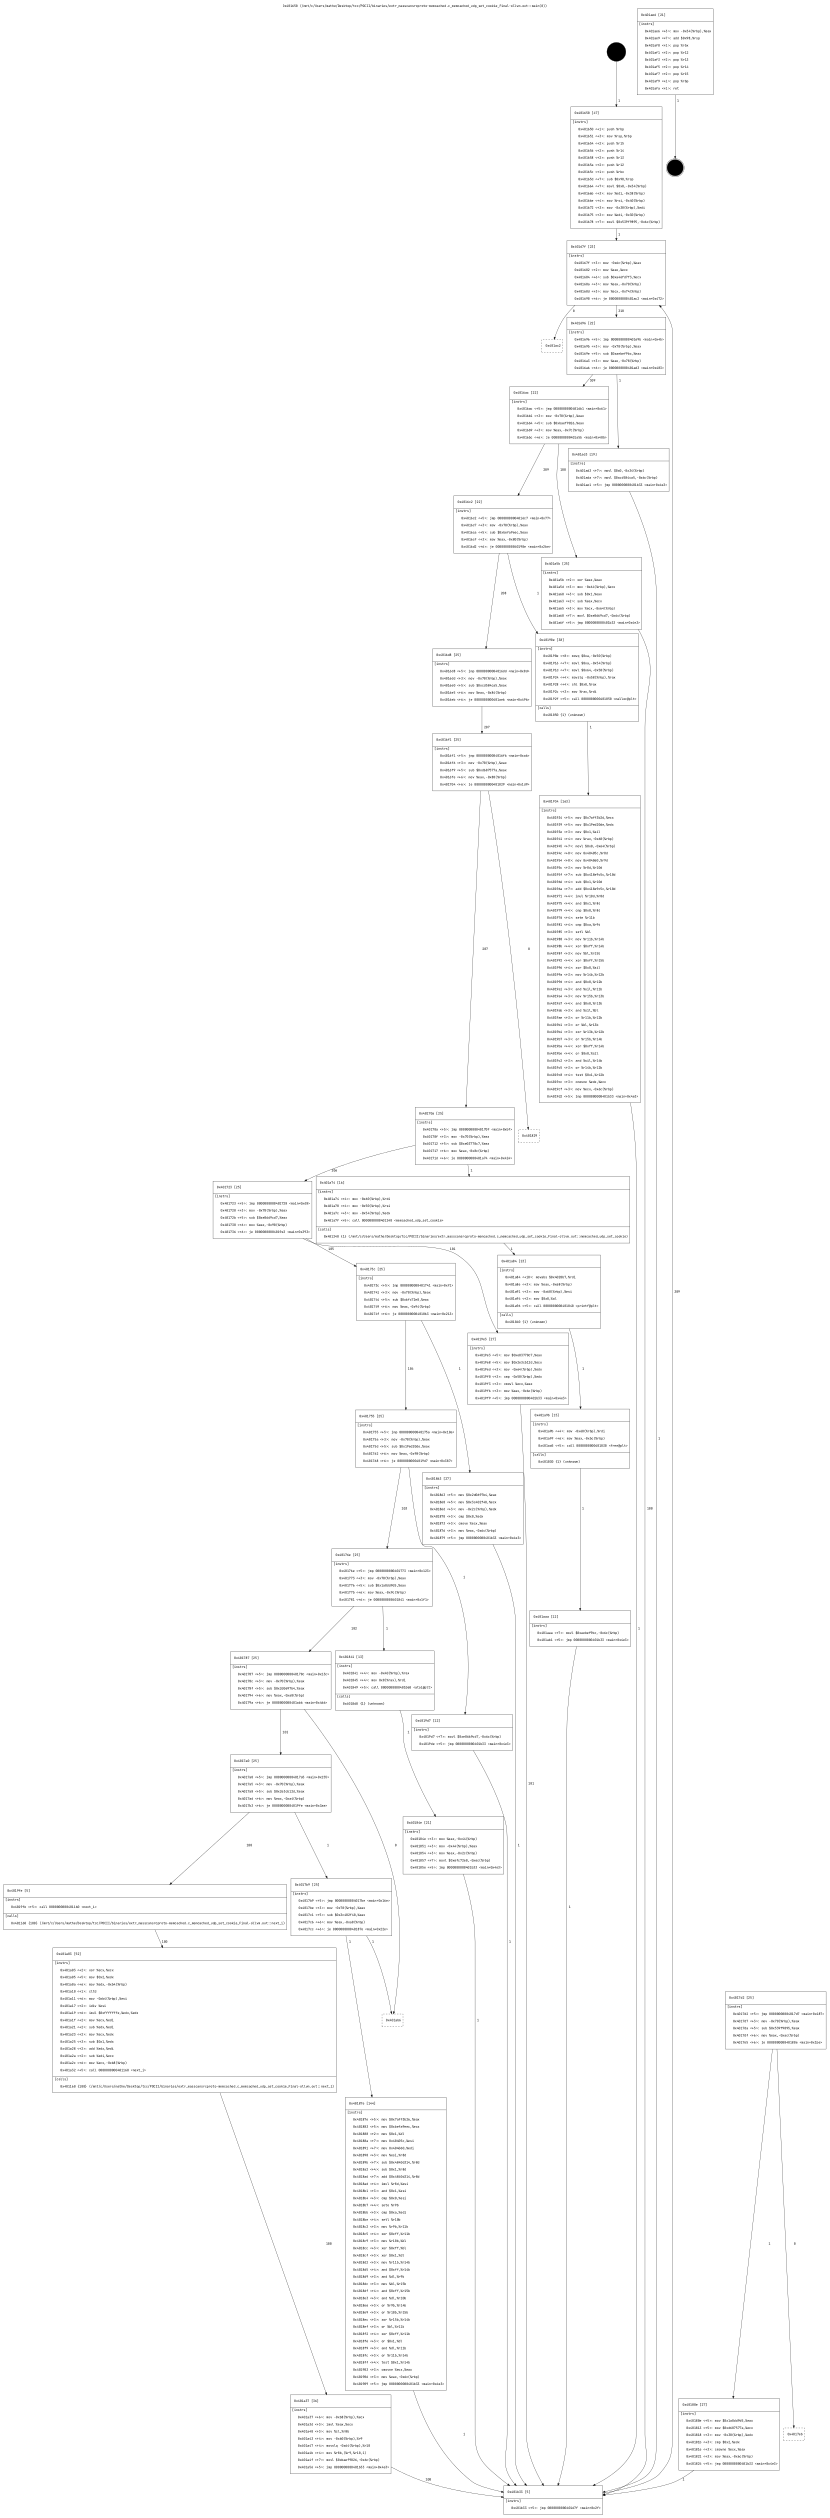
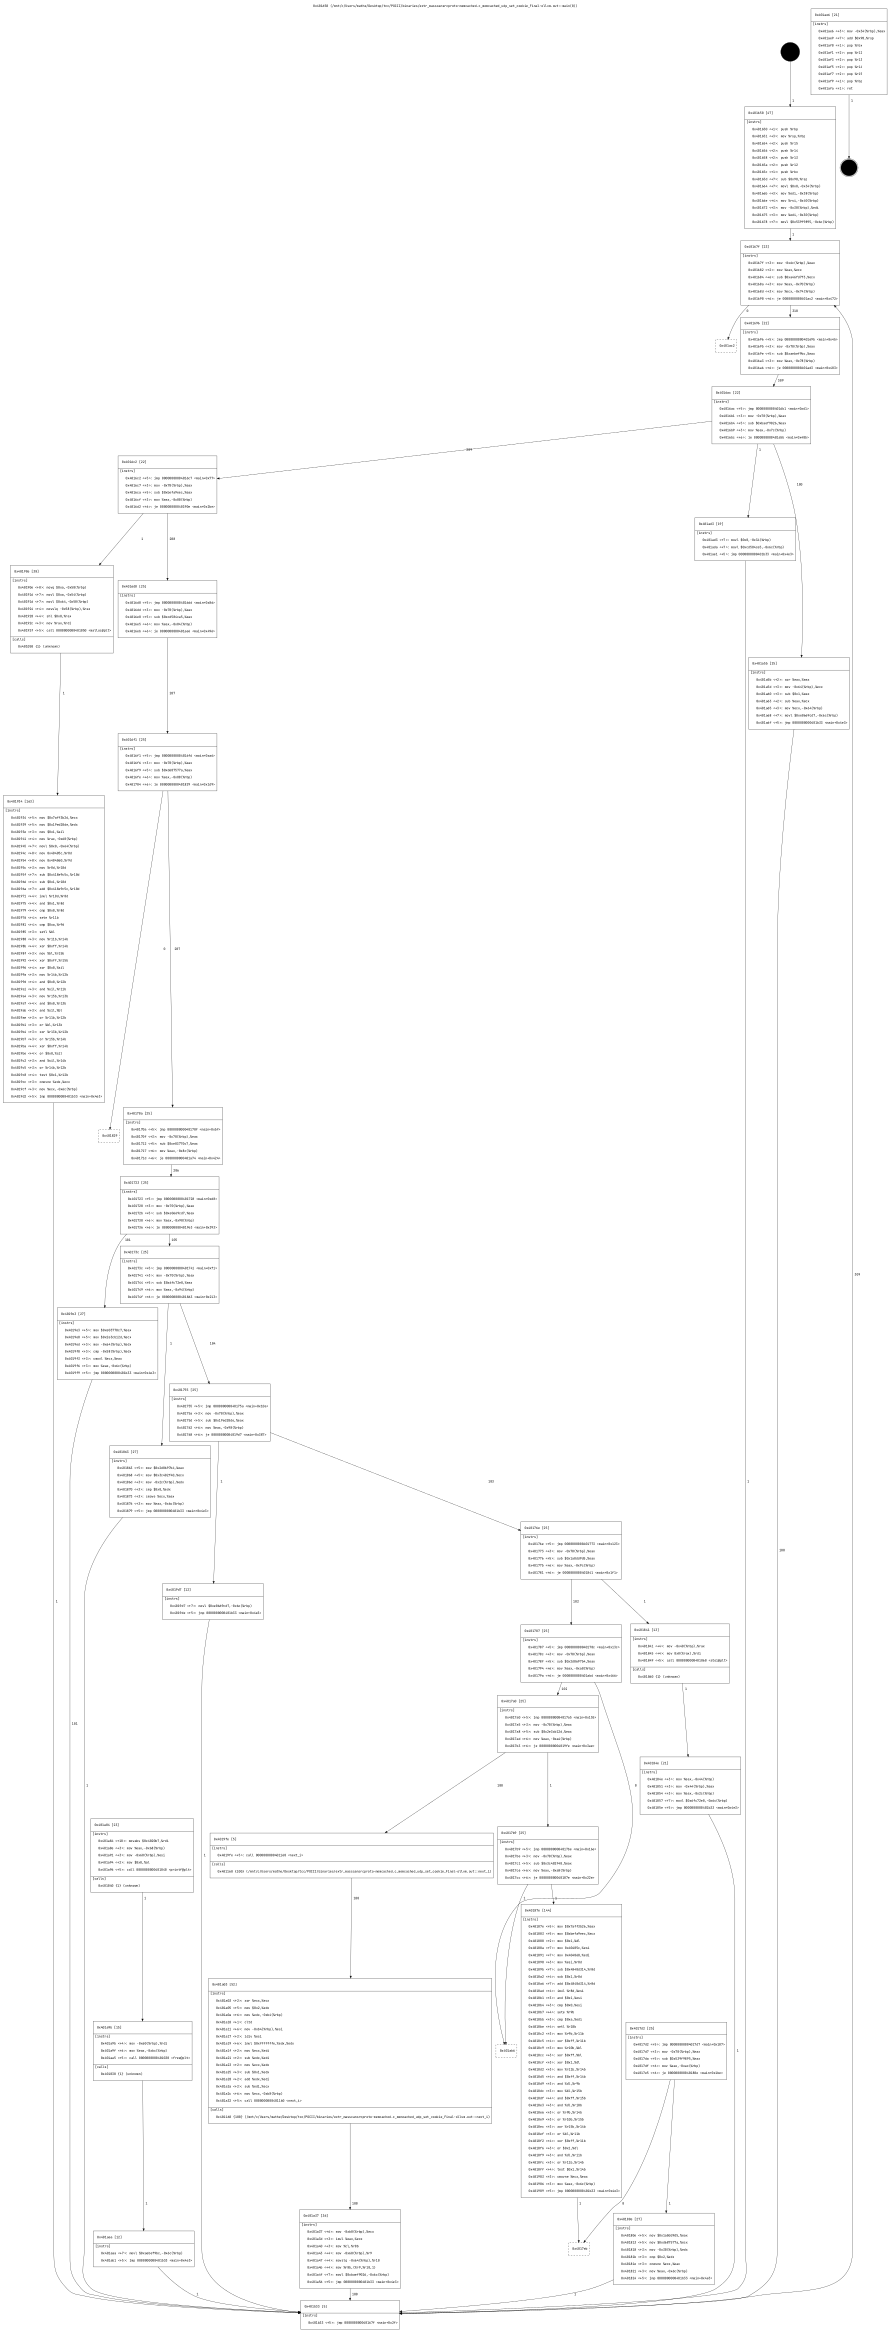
(618, 410) -> (753, 480)
(473, 1210) -> none
(445, 2453) -> (578, 2219)
